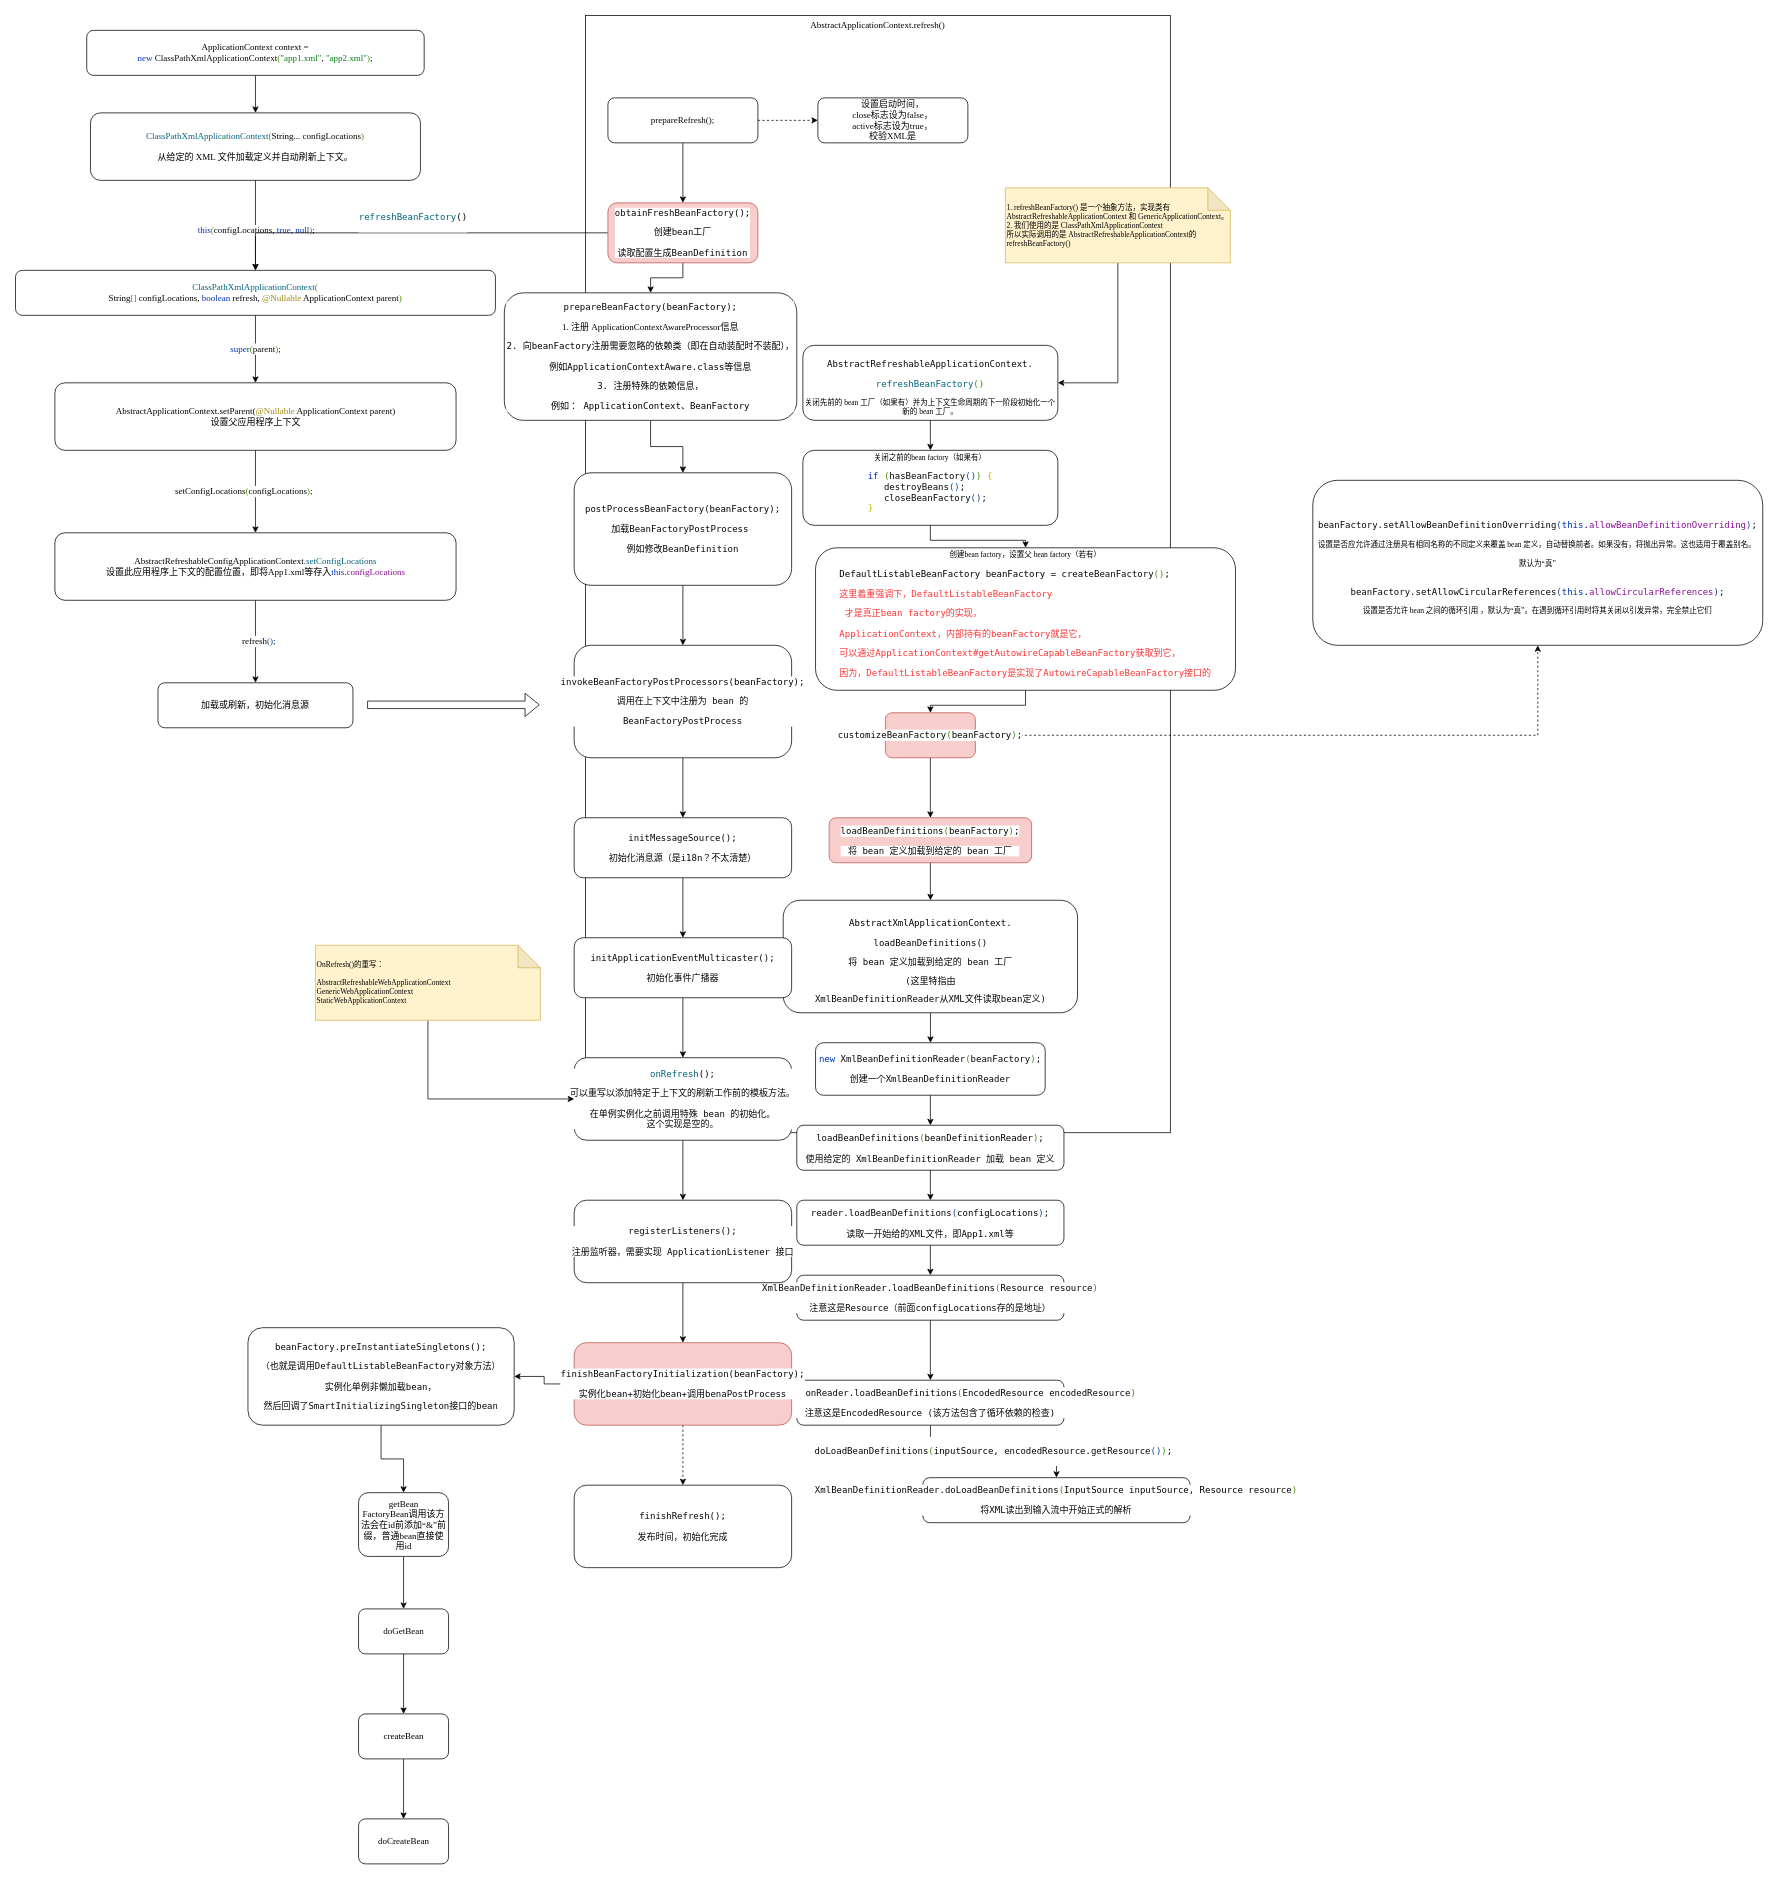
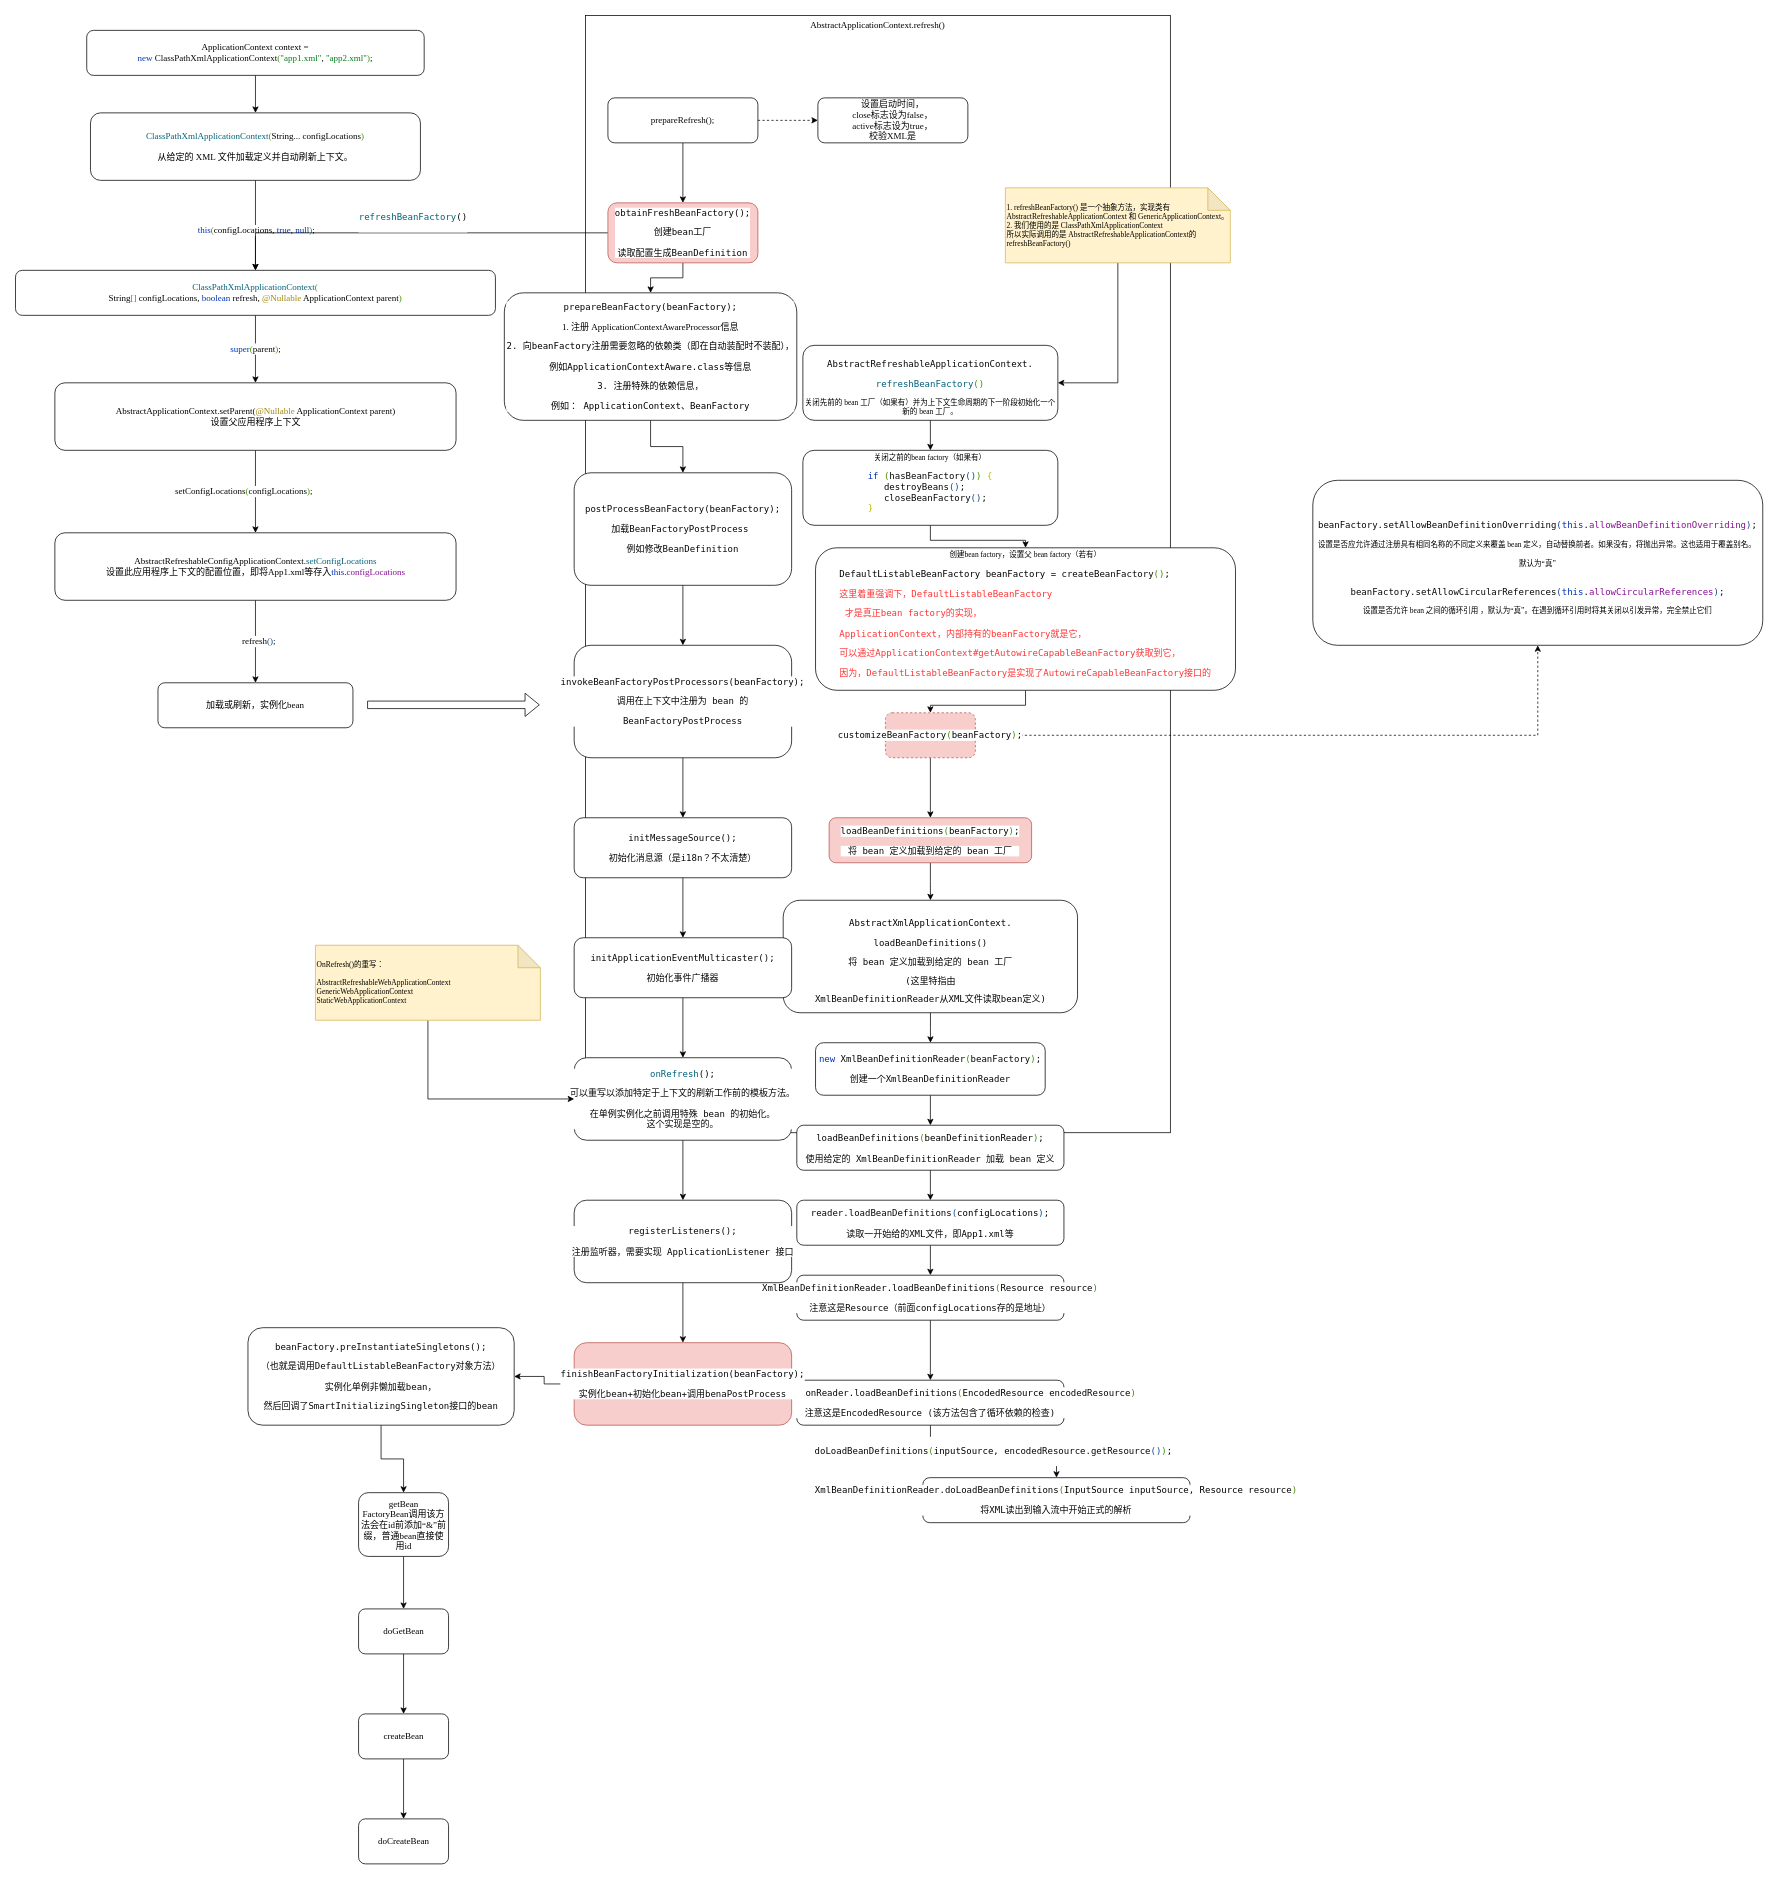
(255, 705) -> (255, 705)
(930, 735) -> (930, 735)
(683, 1479) -> none
(683, 1527) -> none
